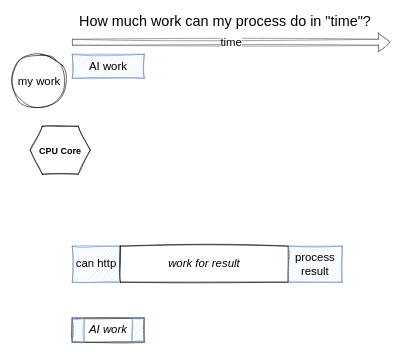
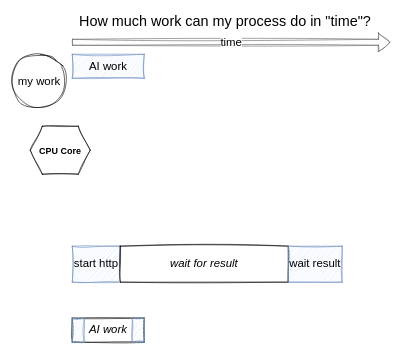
(96, 264) -> (96, 264)
(204, 264) -> (204, 264)
(315, 264) -> (315, 264)
